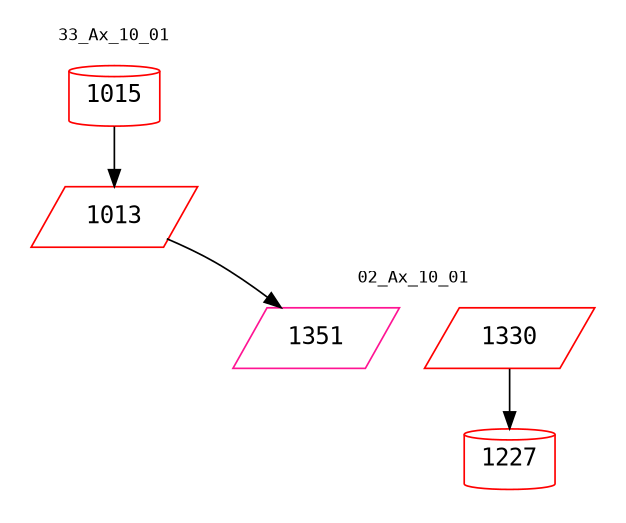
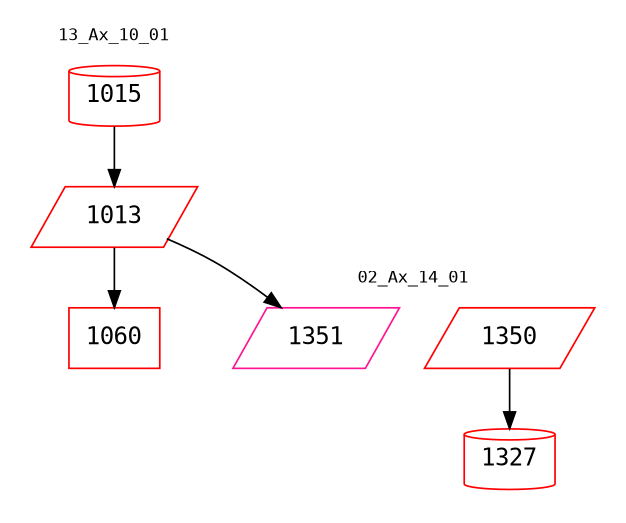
(114, 36) -> (114, 36)
(414, 278) -> (414, 278)
none -> (114, 338)
(510, 338) -> (510, 338)
(510, 459) -> (510, 459)
